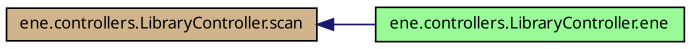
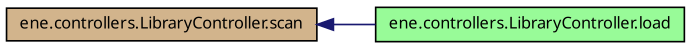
(530, 24) -> (530, 24)
